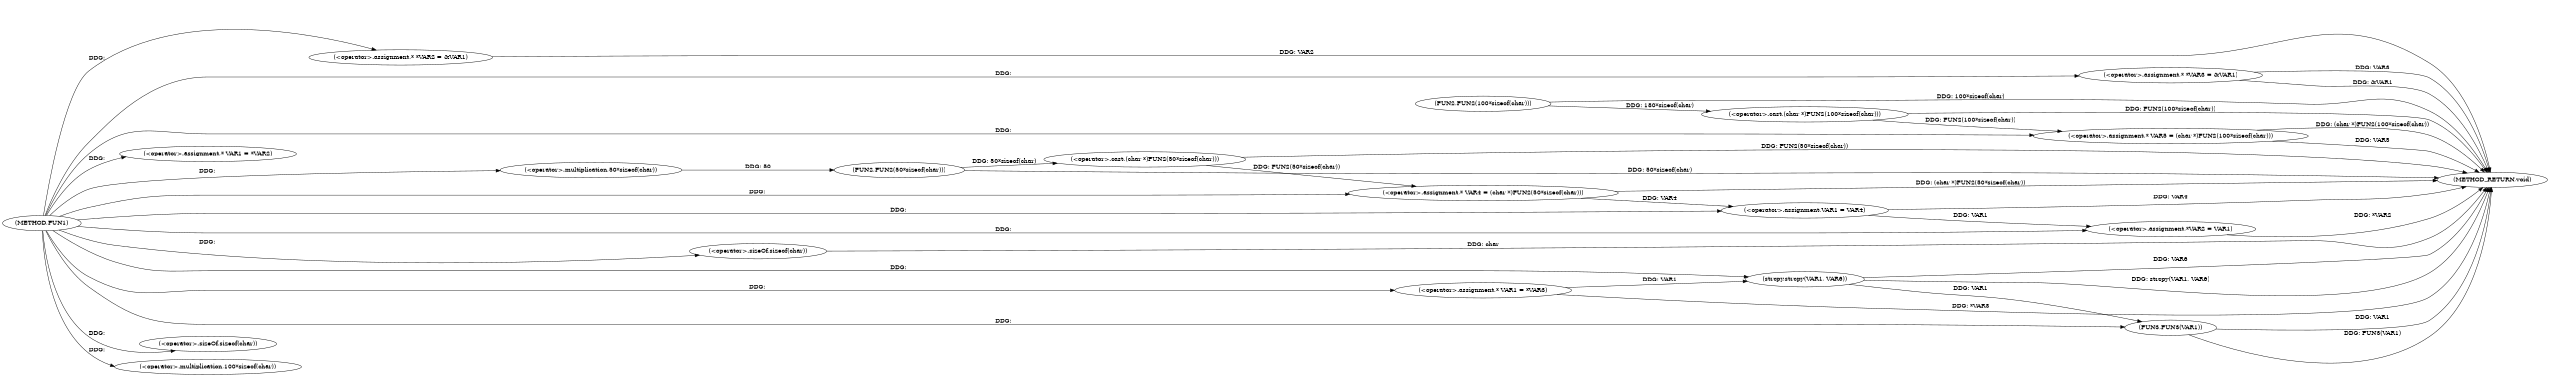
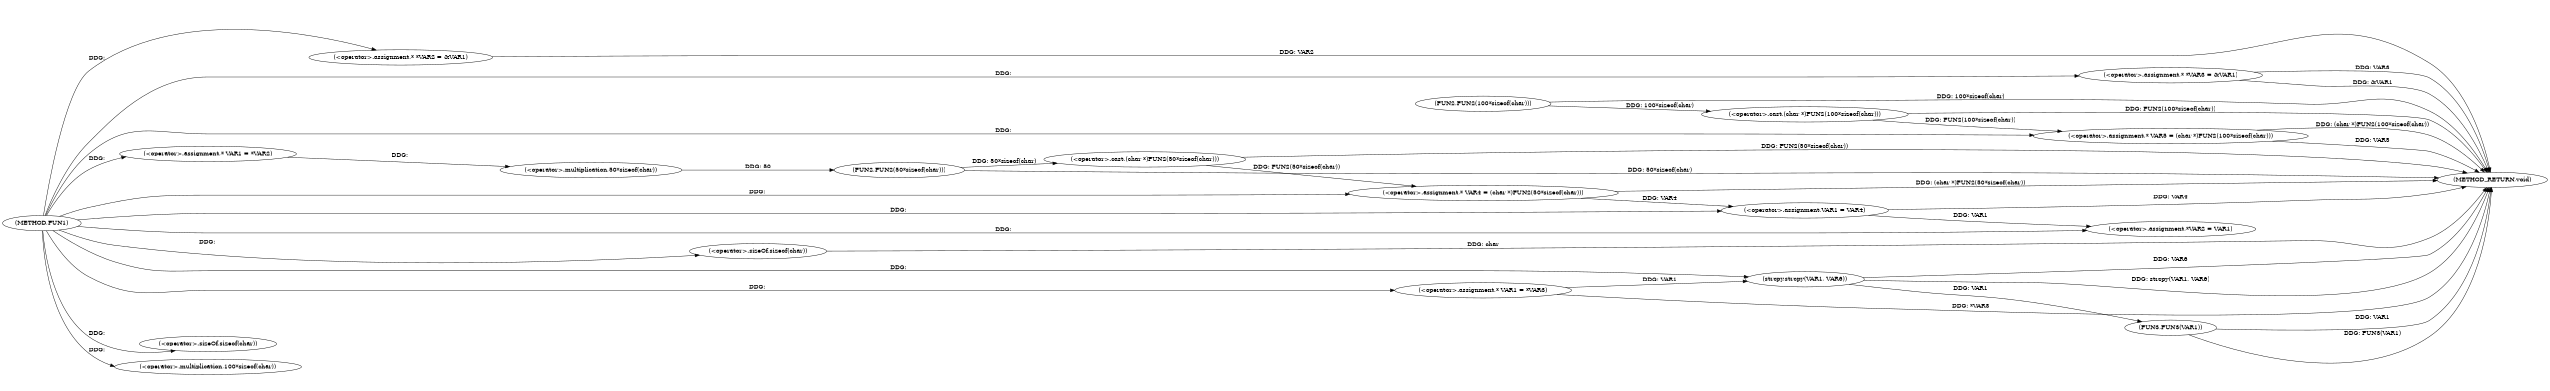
(1660, 106) -> (1660, 106)
(268, 175) -> (397, 162)
(2358, 233) -> none
(1065, 324) -> none
